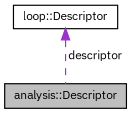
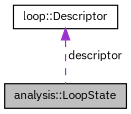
(66, 96) -> (66, 96)
